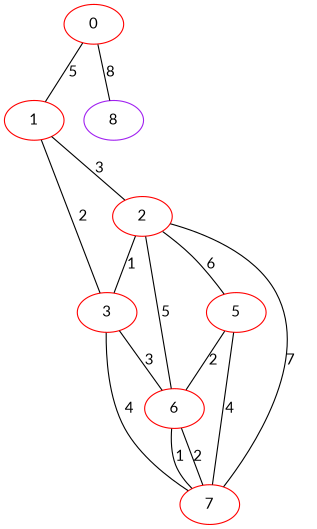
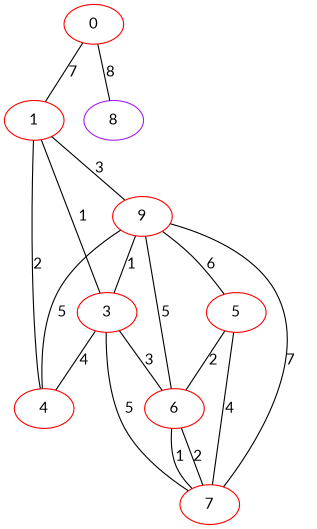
(73, 72) -> (73, 72)
(83, 216) -> (83, 216)
(142, 216) -> (142, 216)
none -> (44, 409)
(130, 409) -> (130, 409)
